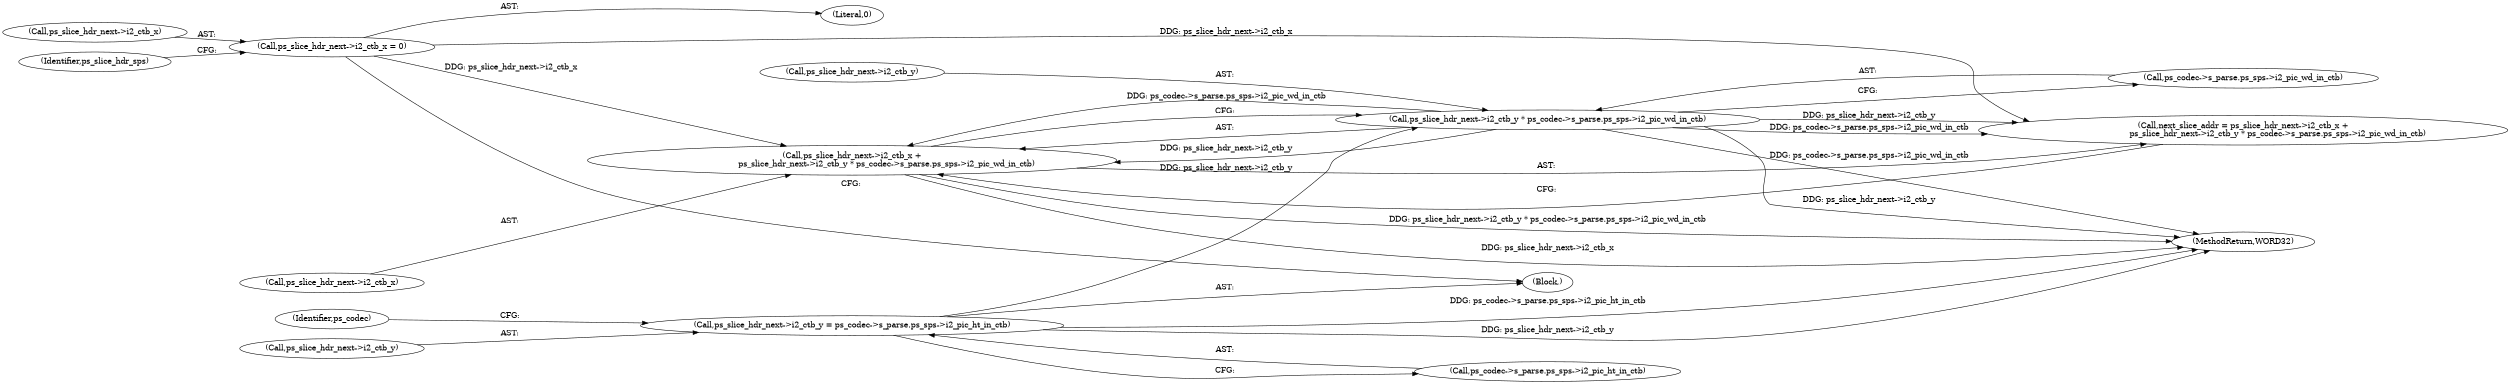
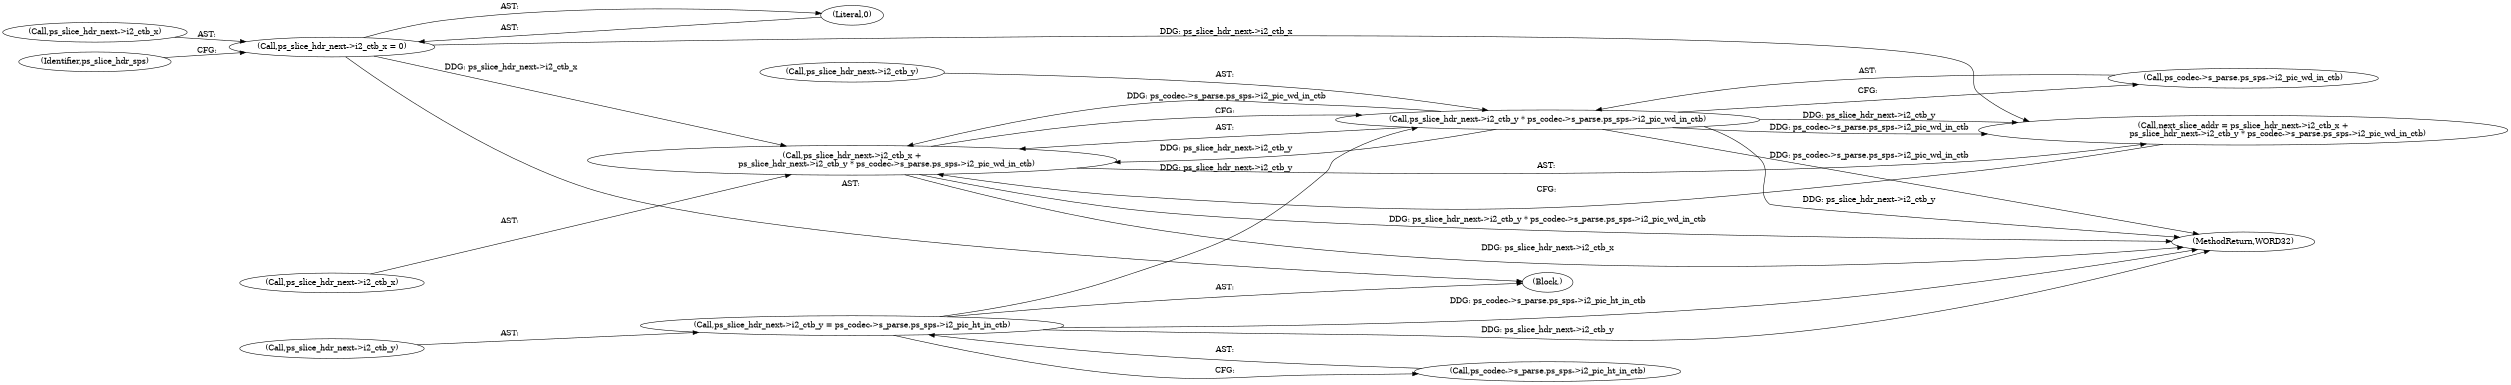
none -> (623, 29)
(852, 184) -> (852, 184)
(332, 319) -> none
